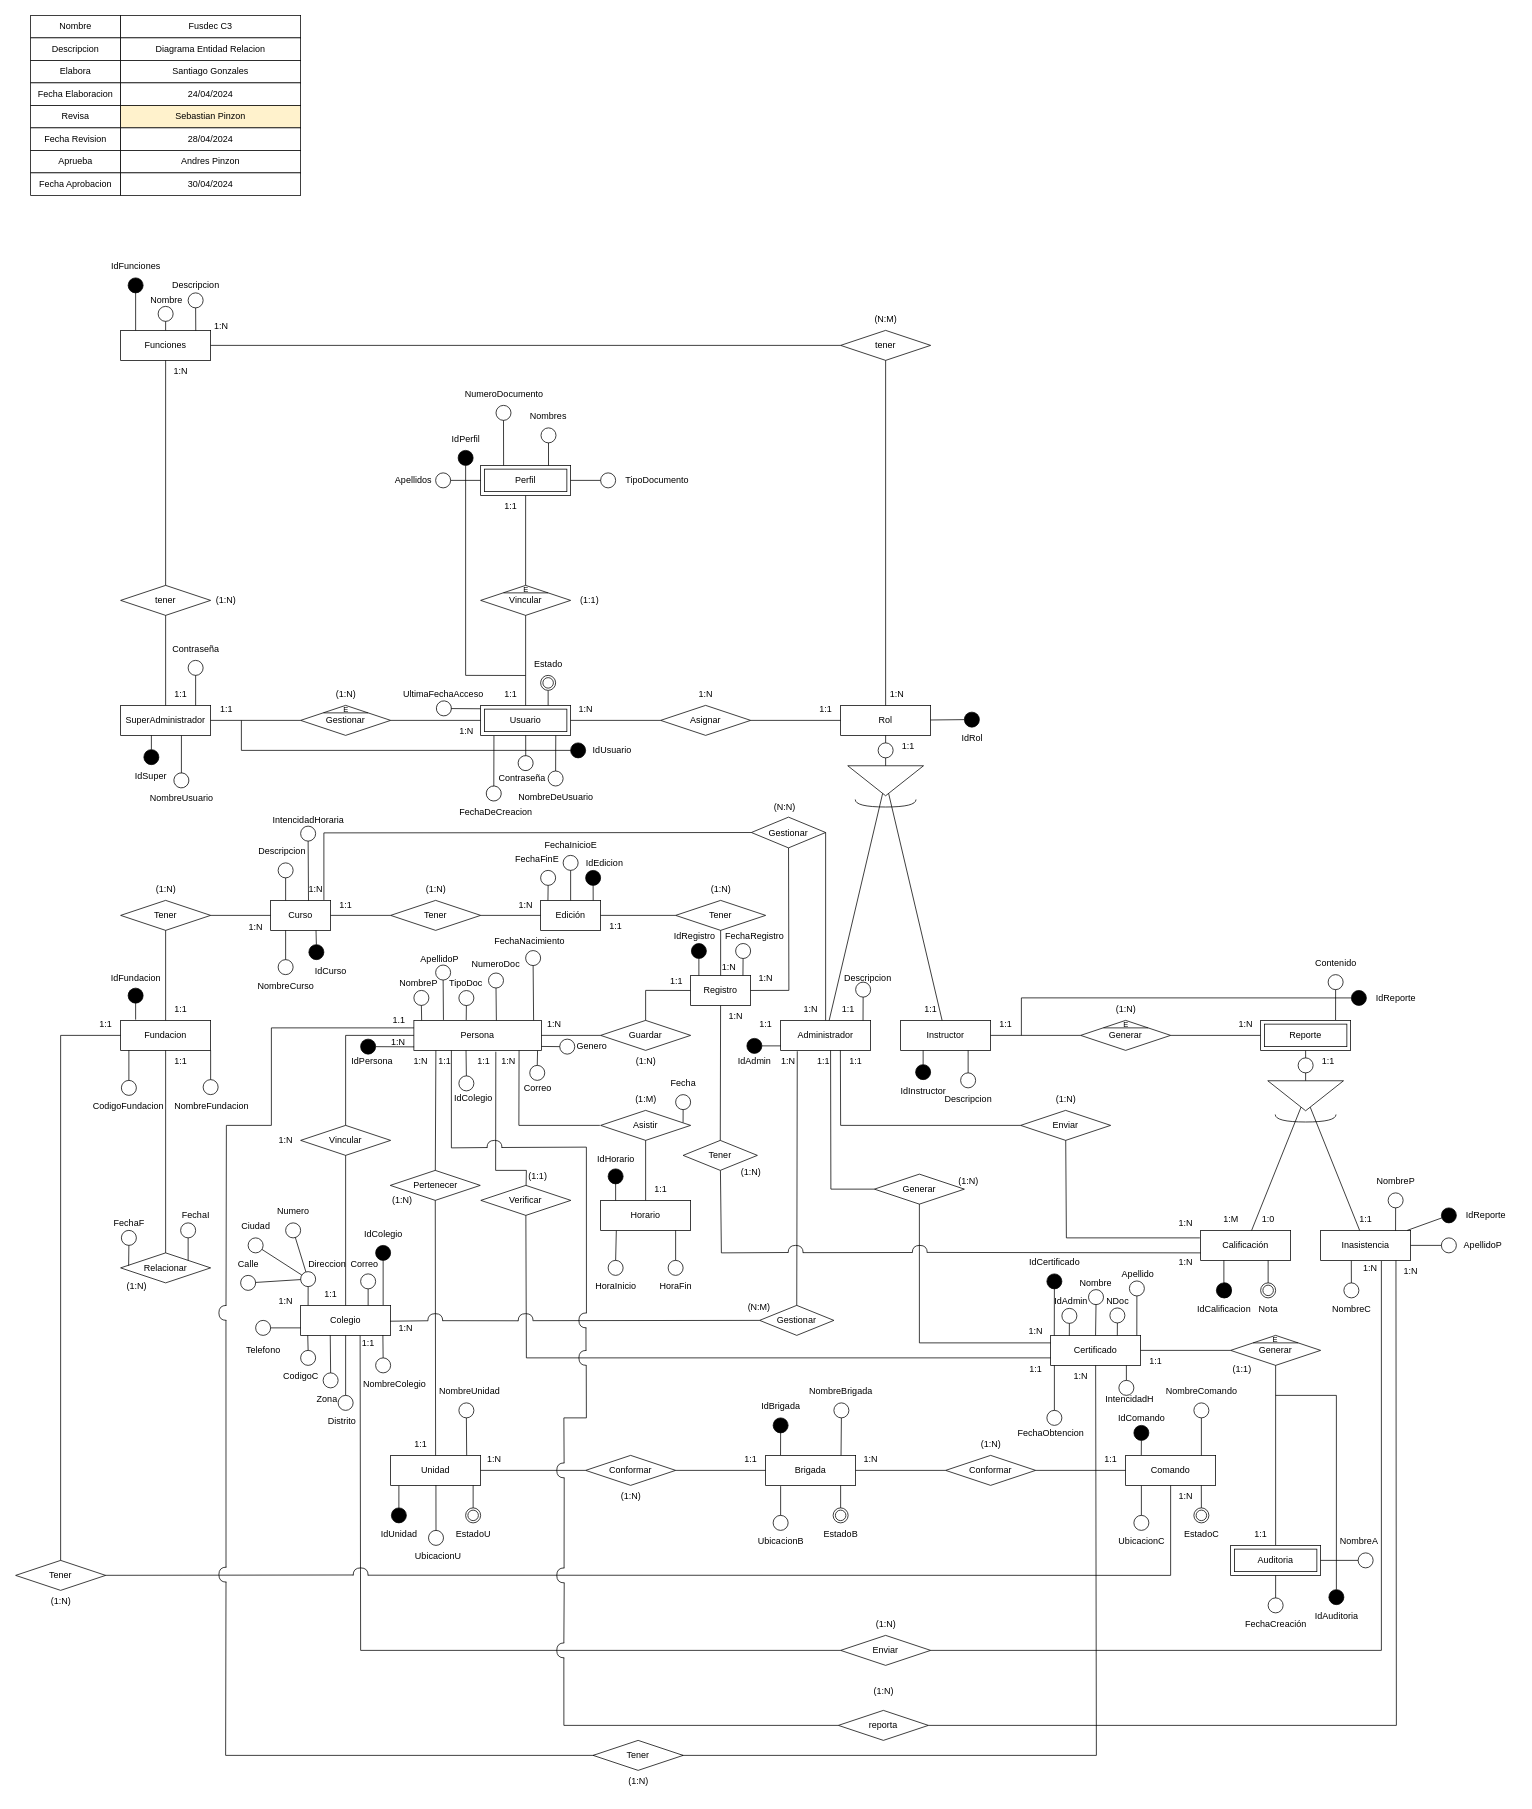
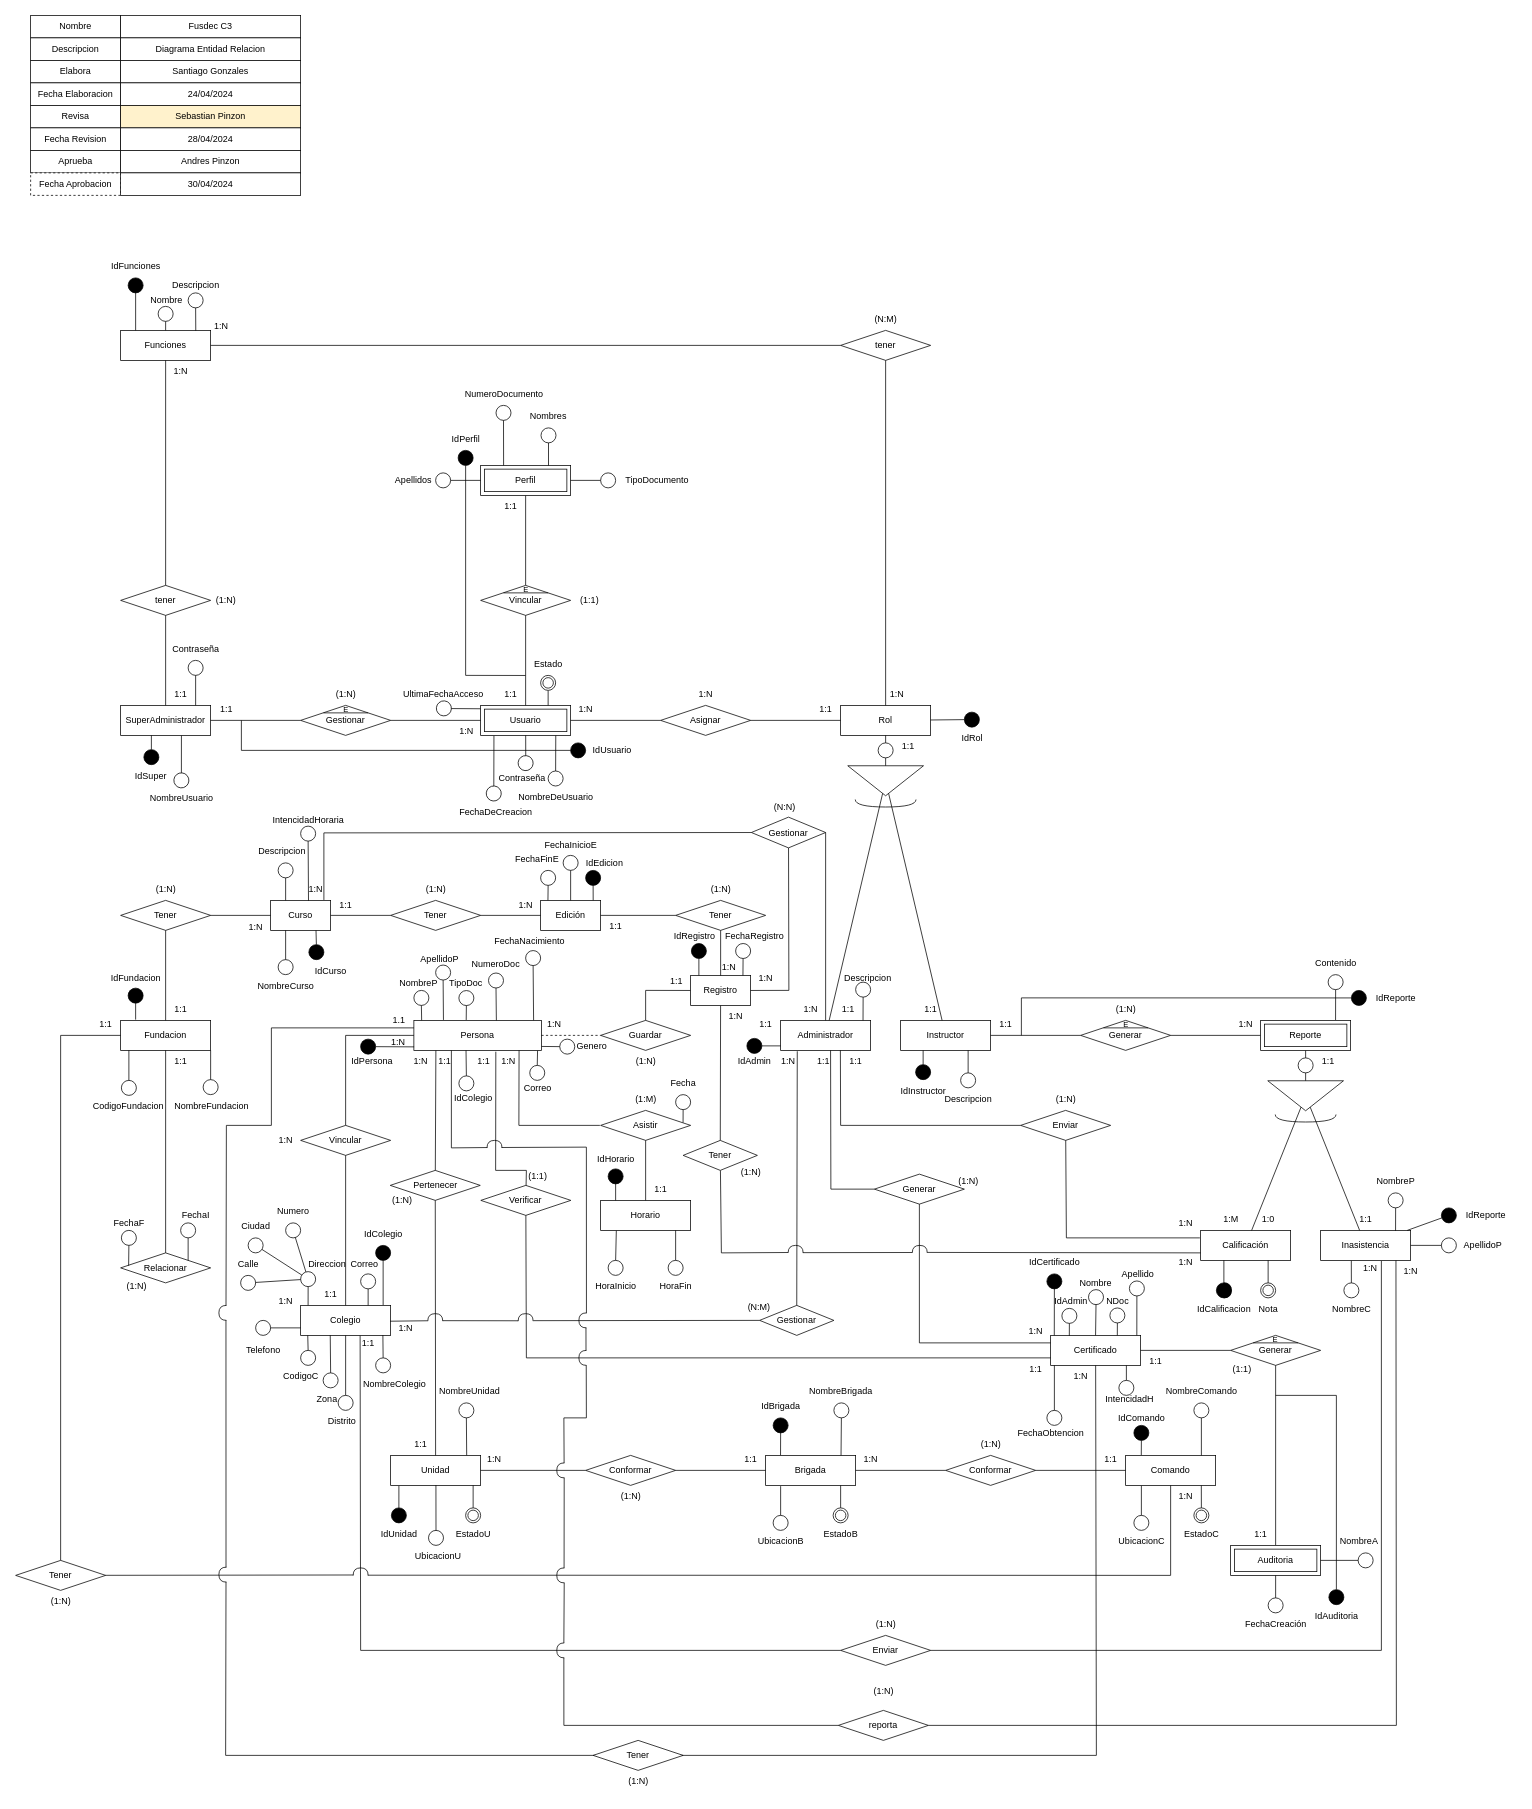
(75, 184) -> (75, 184)
(571, 1035) -> (571, 1035)
